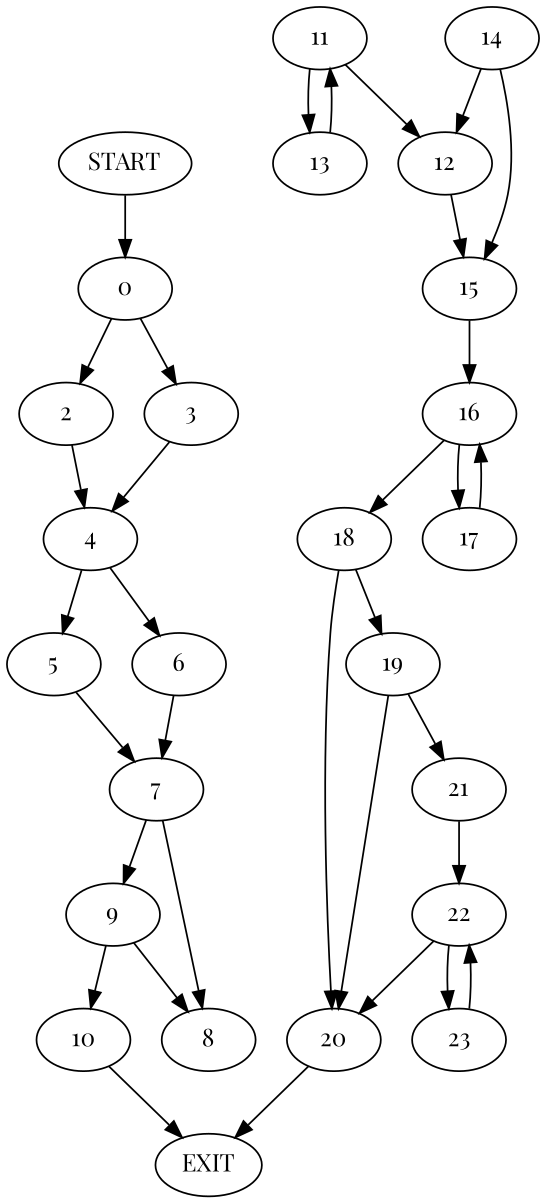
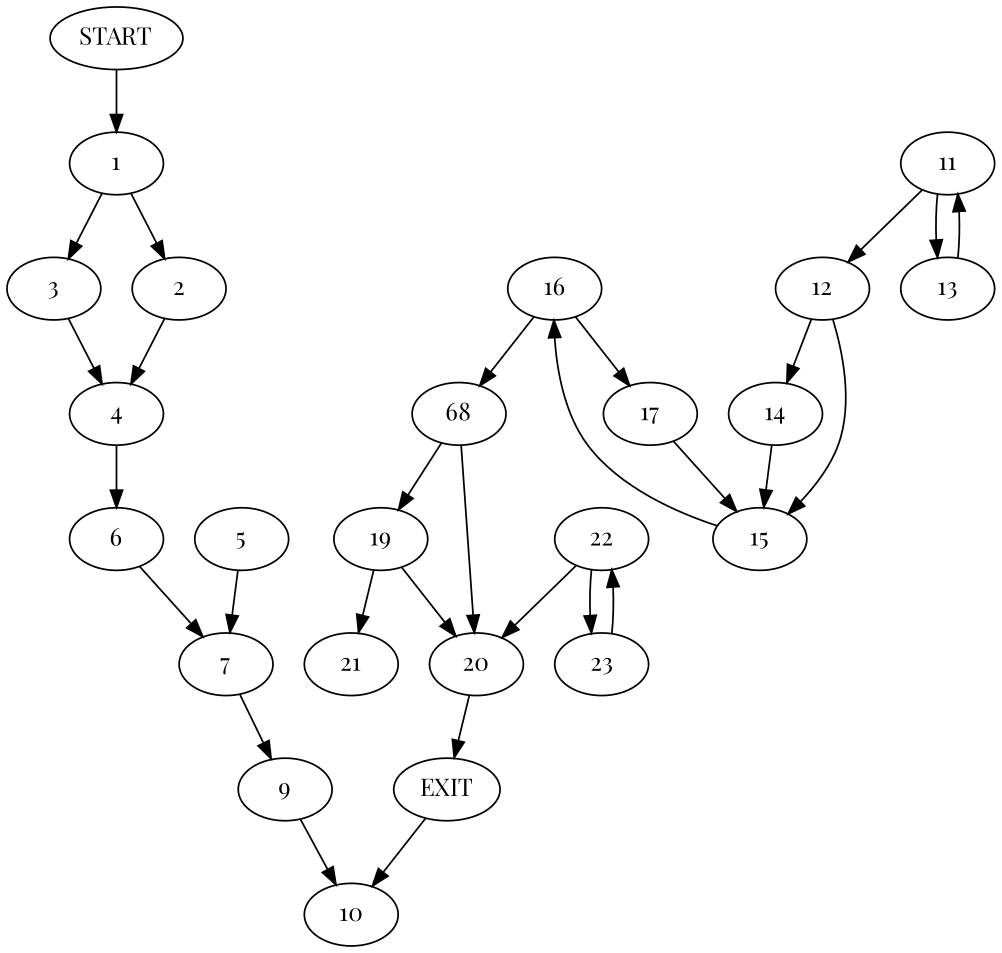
(472, 92) -> (802, 343)
(125, 289) -> (117, 163)
(481, 485) -> (699, 470)
(344, 539) -> (459, 414)
(75, 593) -> none
(459, 844) -> none
(209, 1040) -> none
(139, 1096) -> (405, 845)
